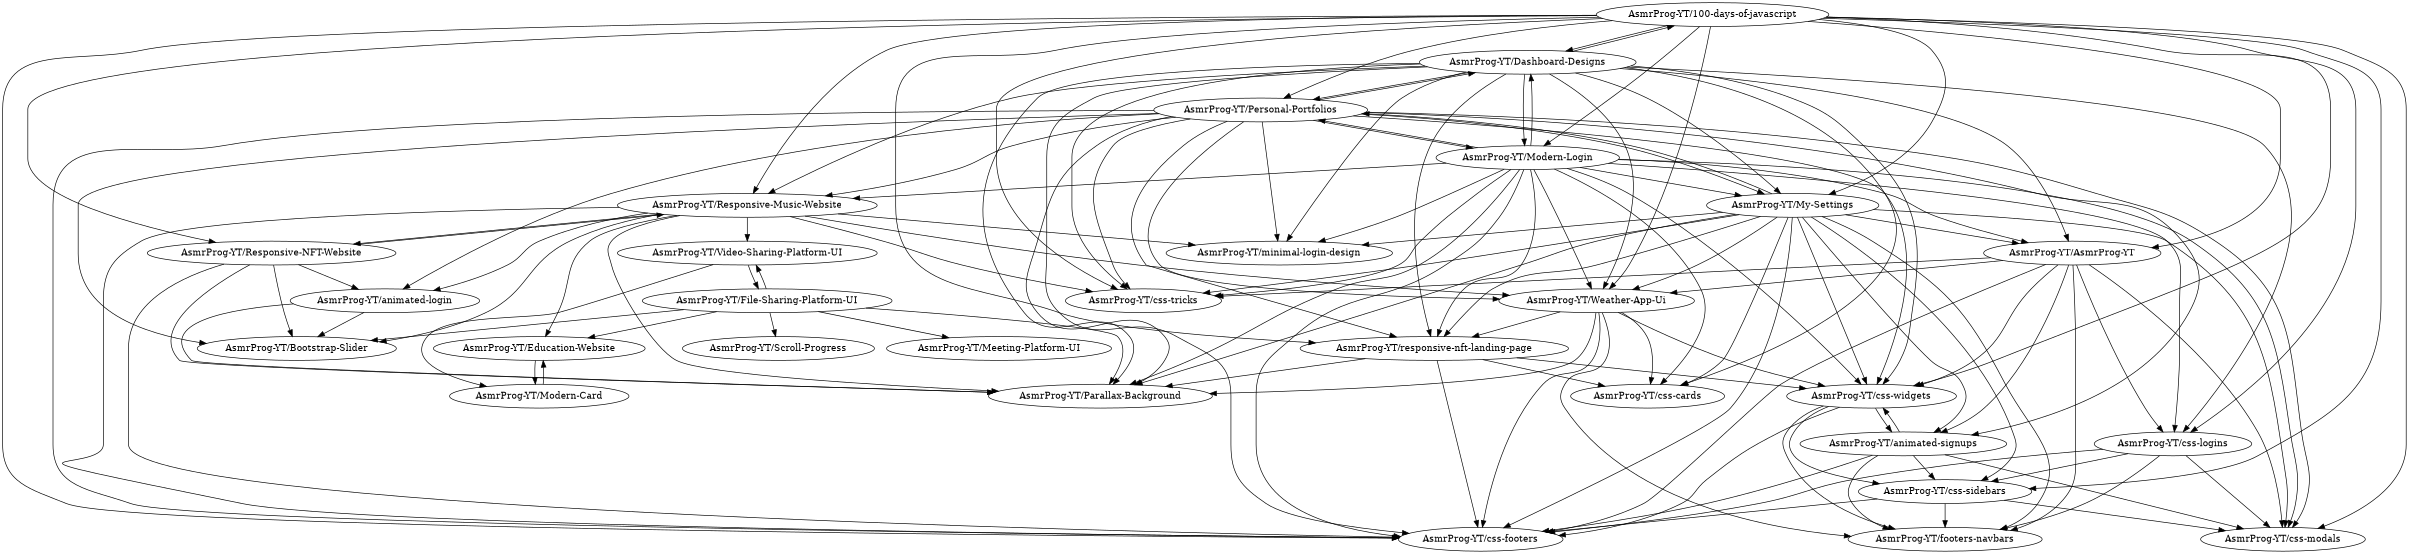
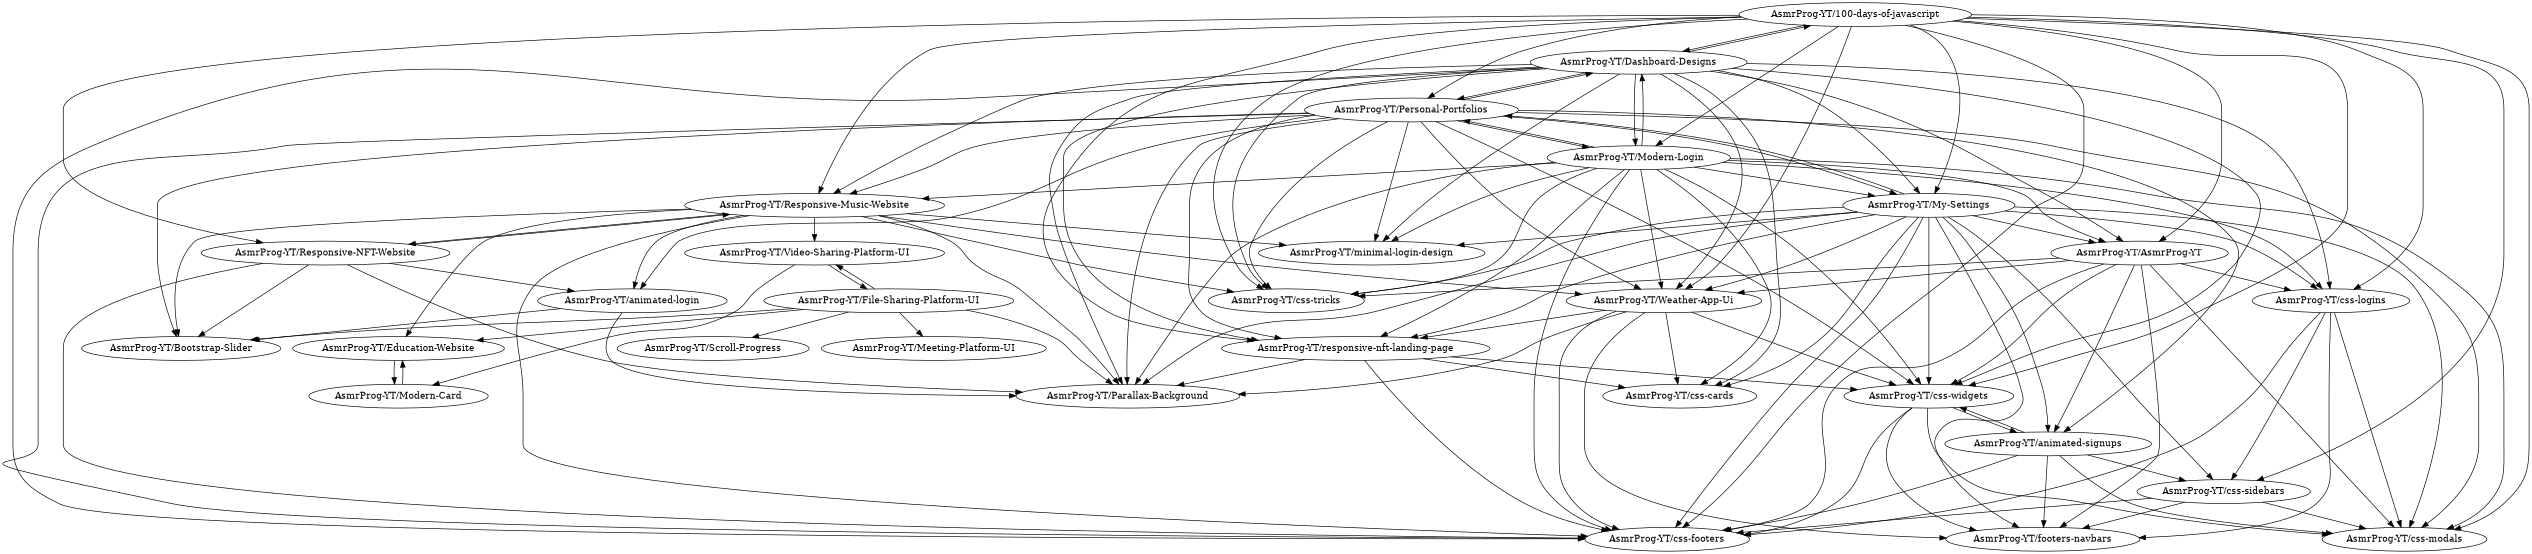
none -> (2165, 227)
(1799, 461) -> (2111, 508)
